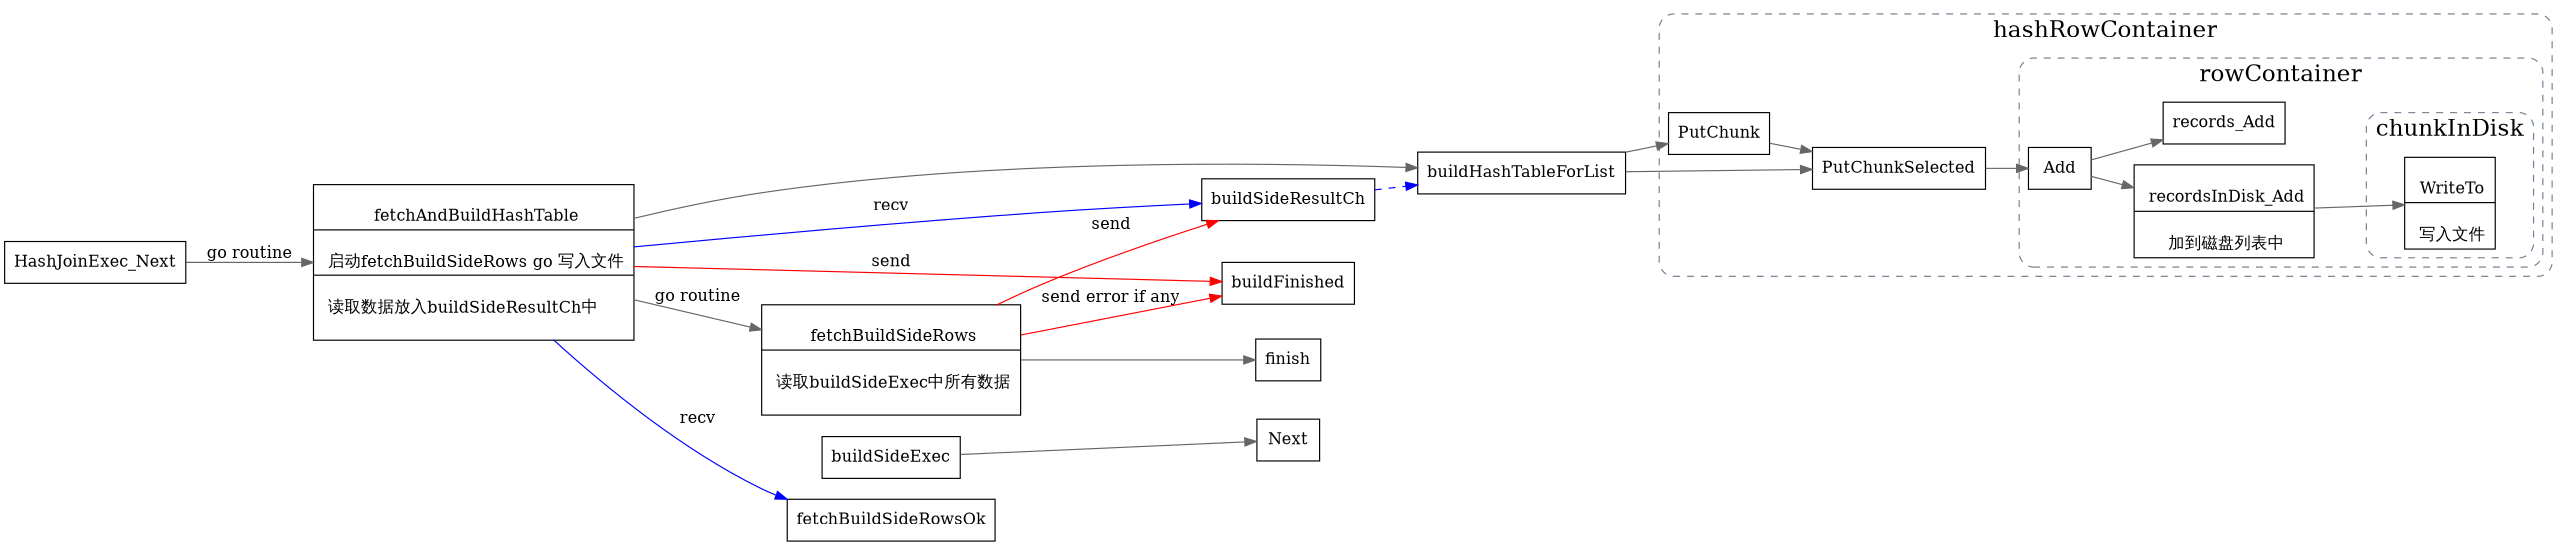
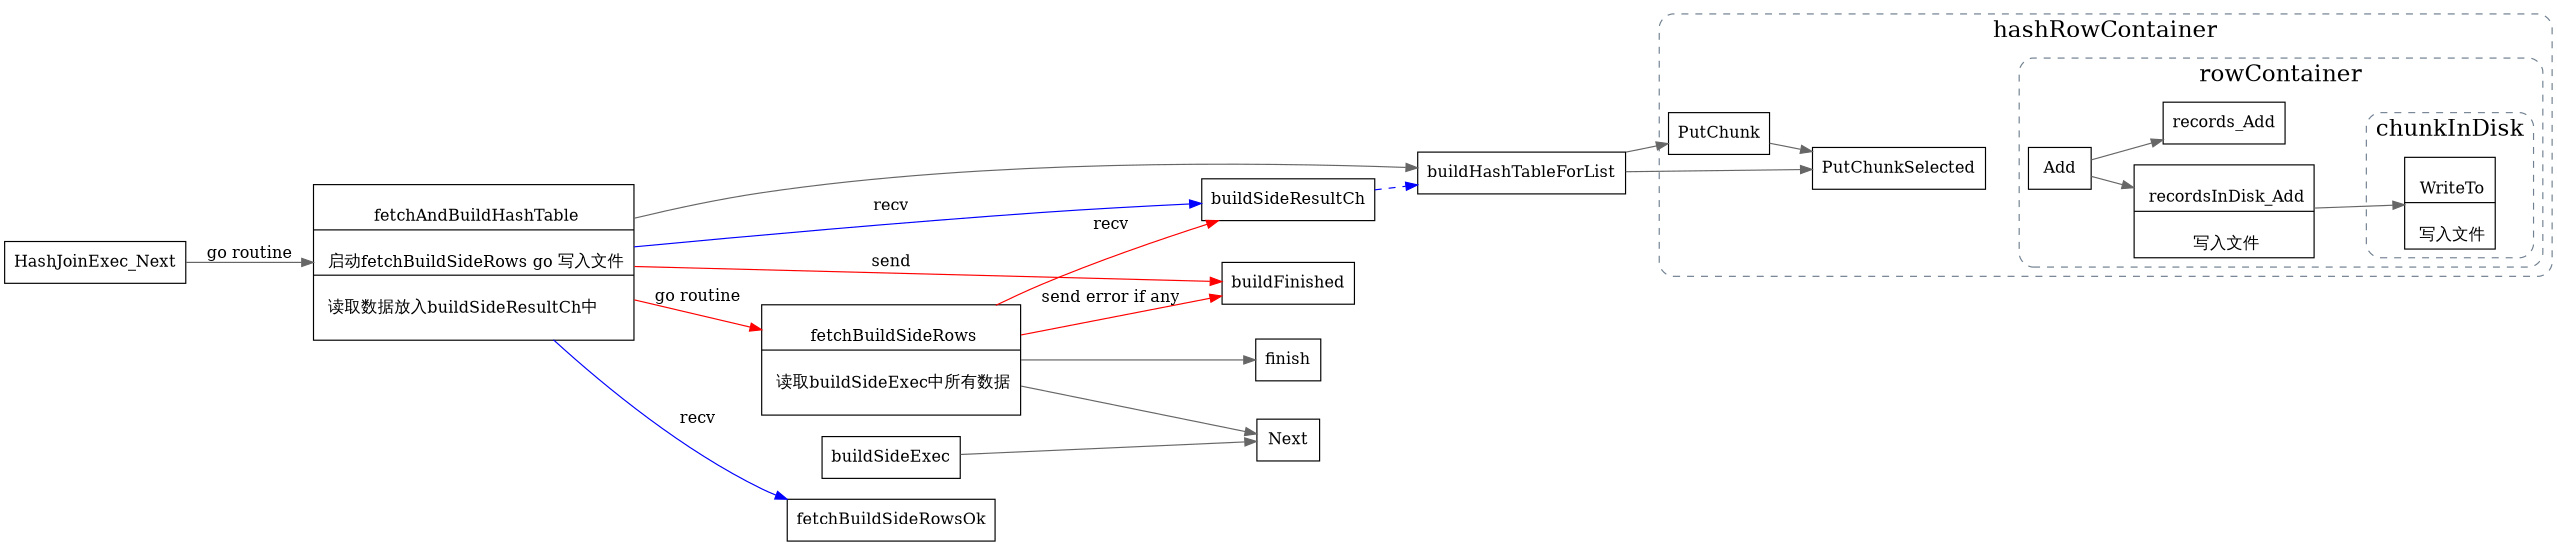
(2001, 168) -> none
(1111, 225) -> (1111, 225)
(2224, 243) -> (2224, 243)
(692, 313) -> (692, 313)
none -> (1133, 409)
